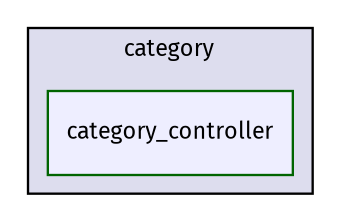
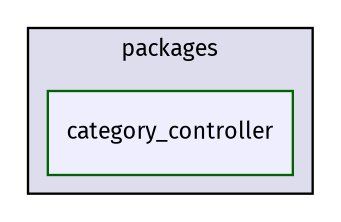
(170, 50) -> (170, 50)
